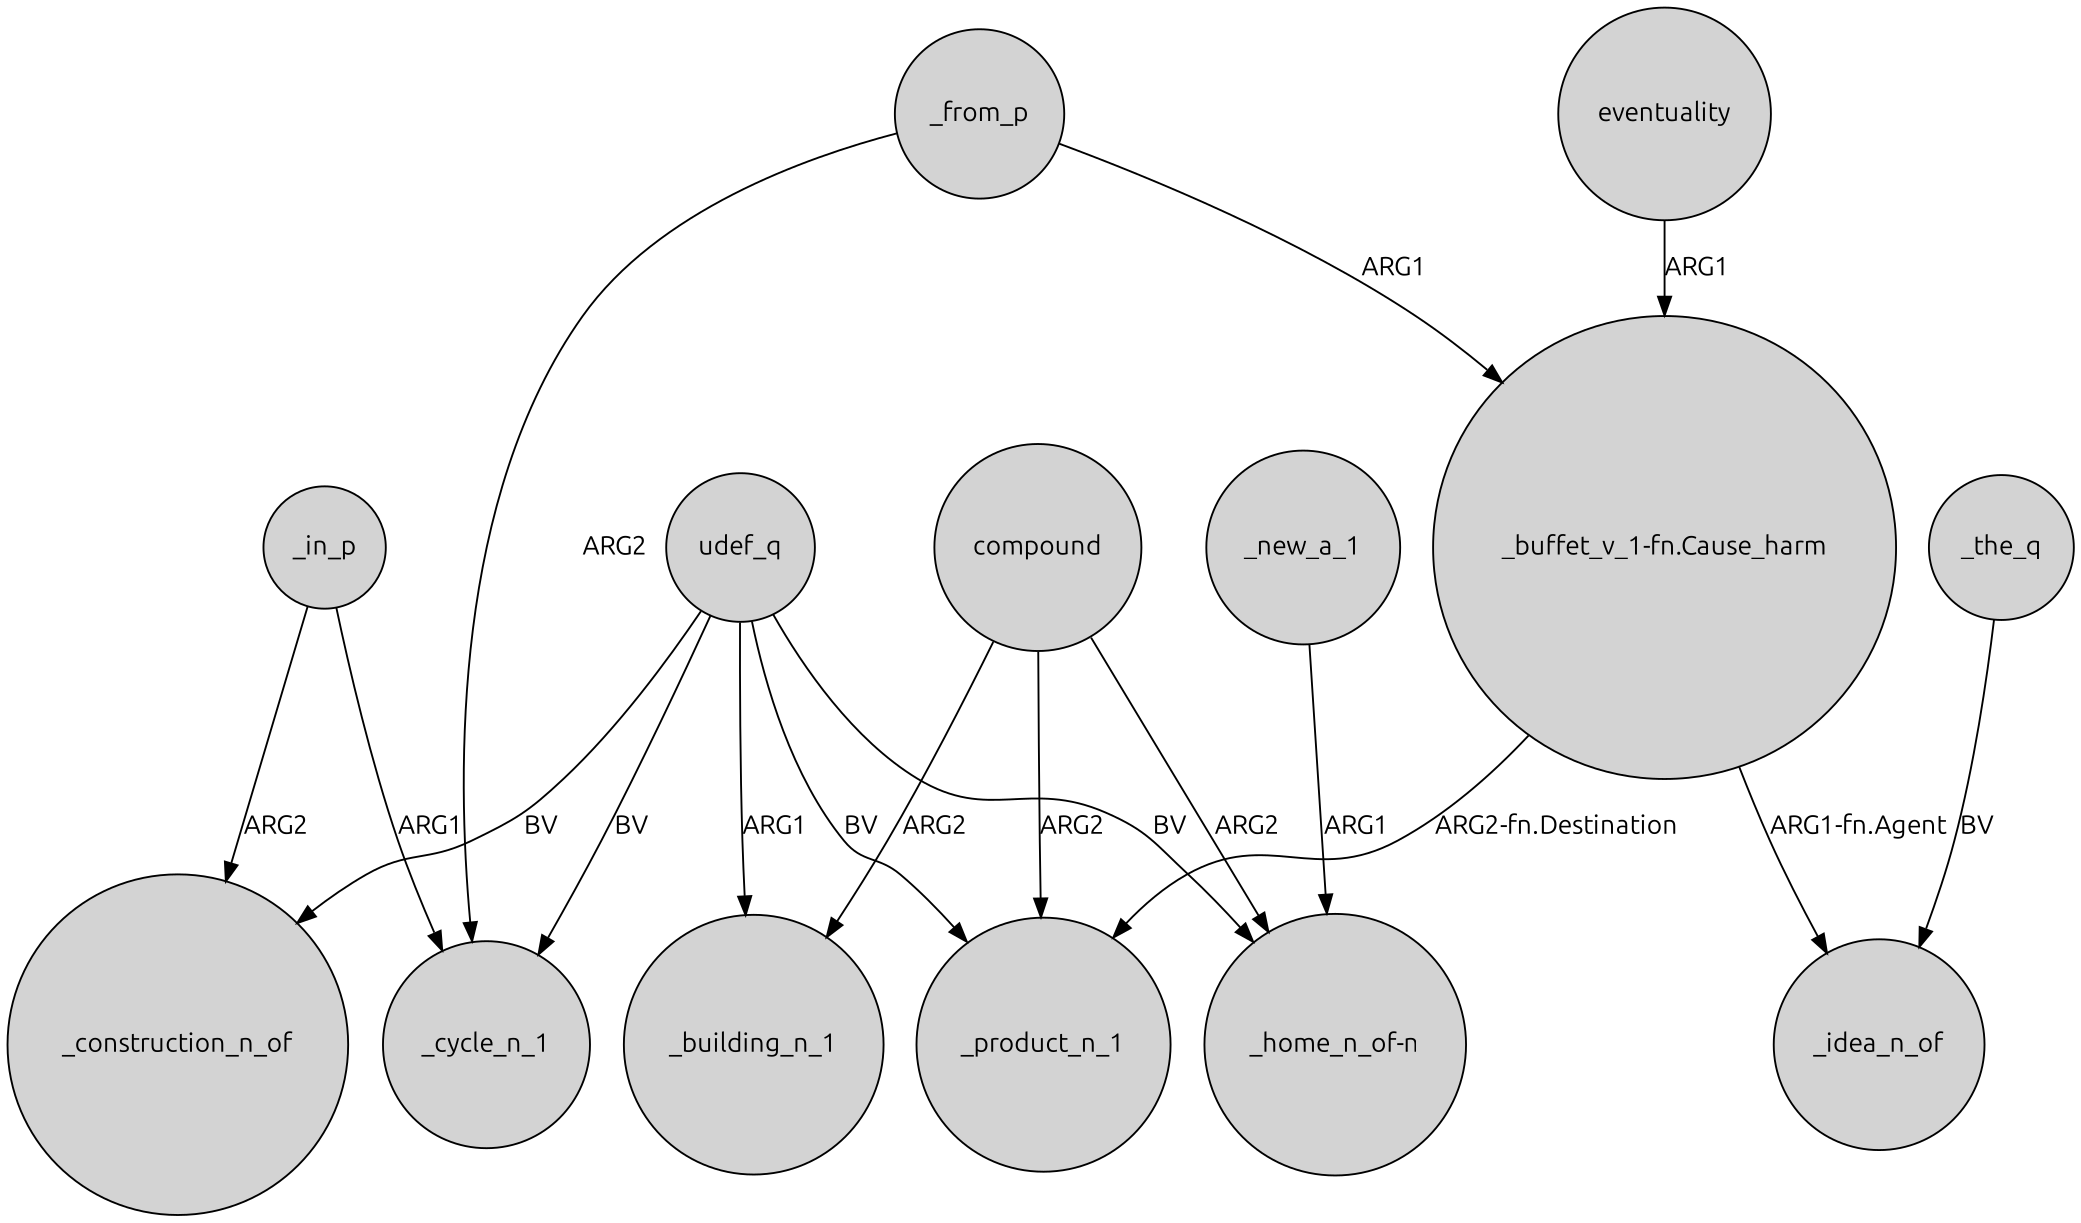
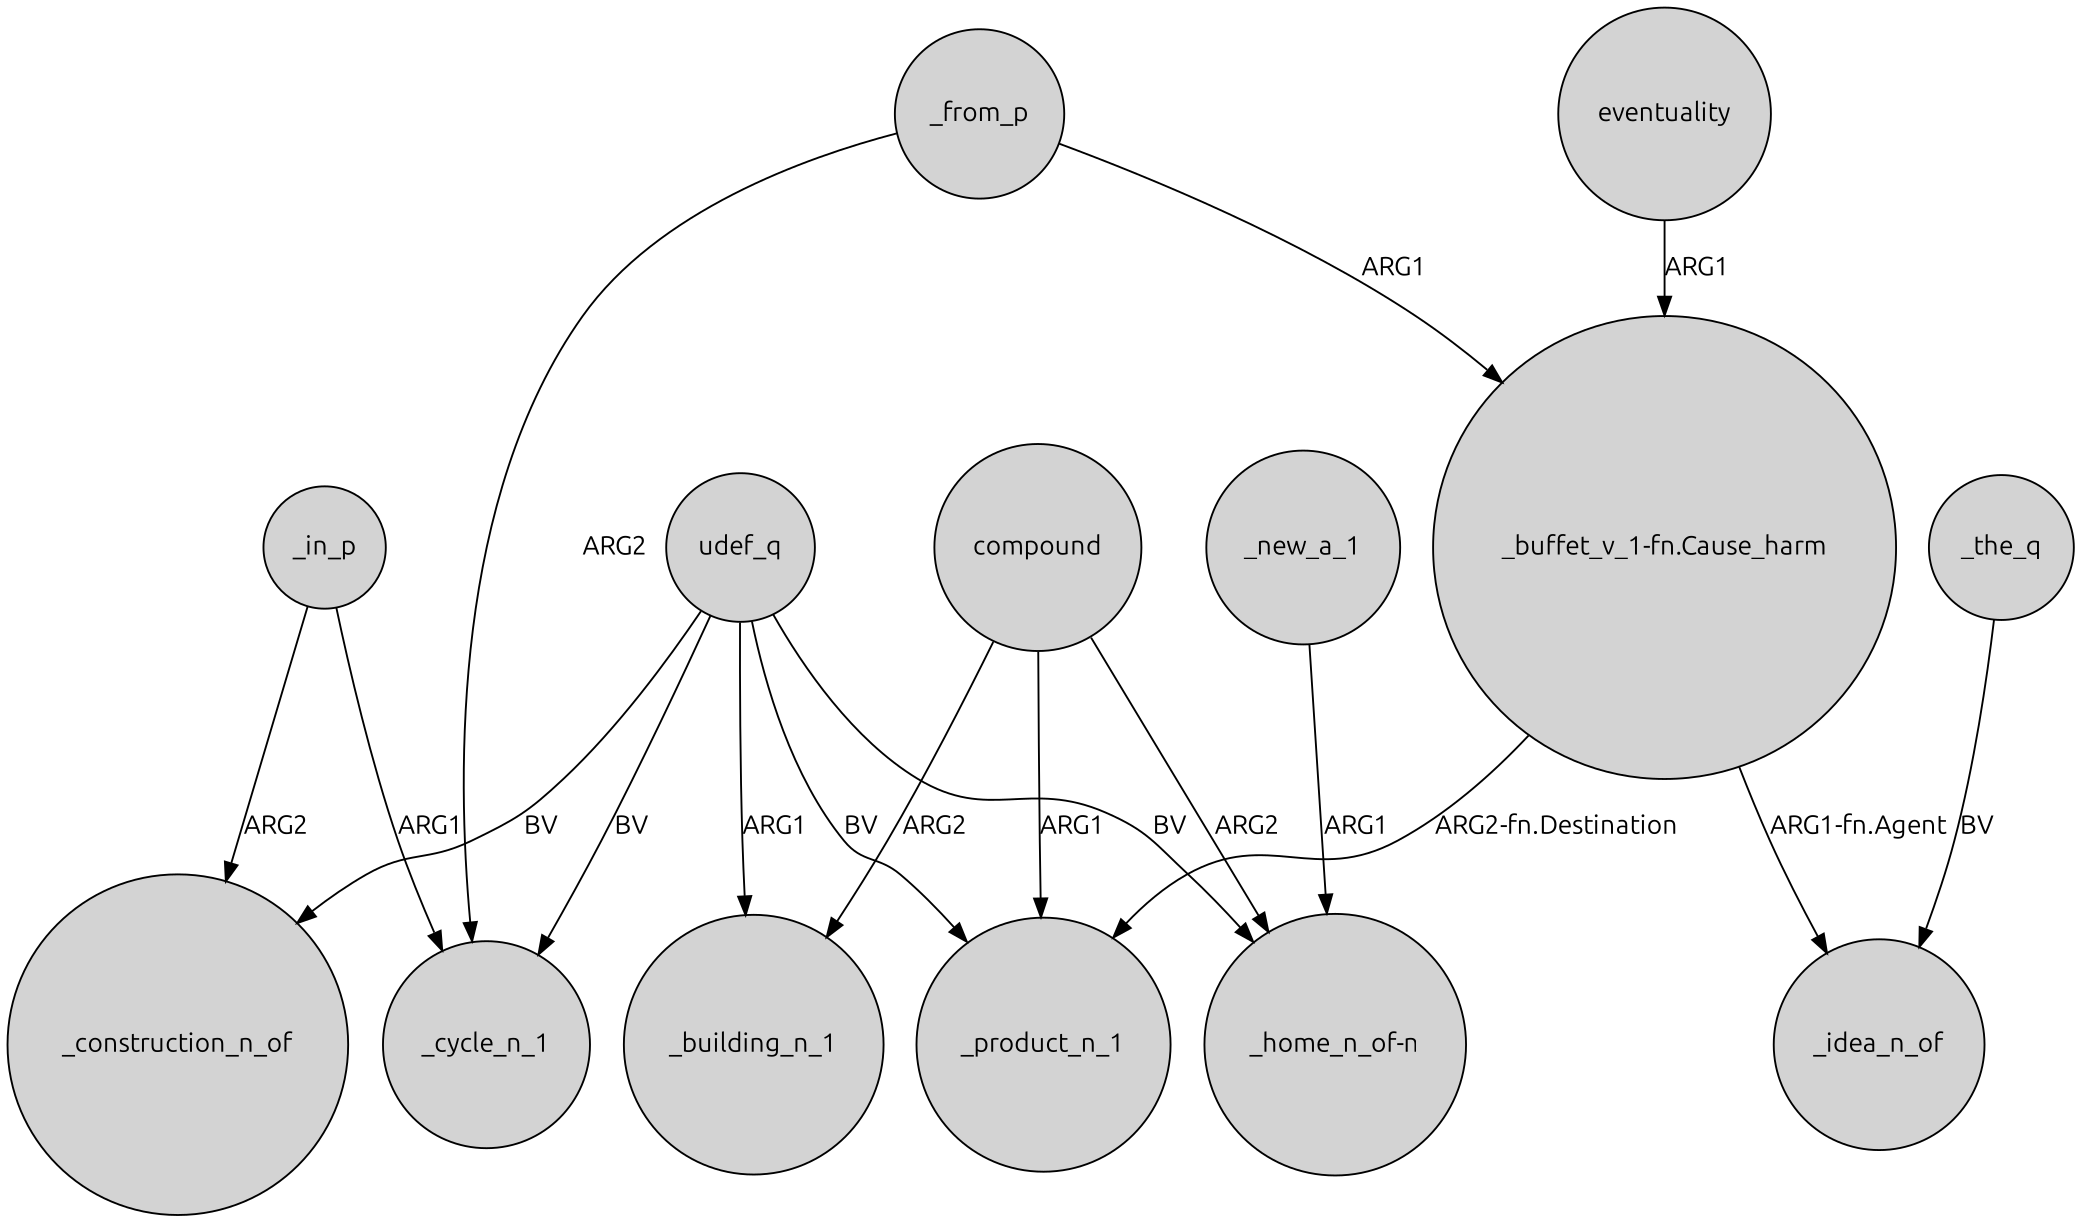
(1073, 827) -> (1073, 827)
